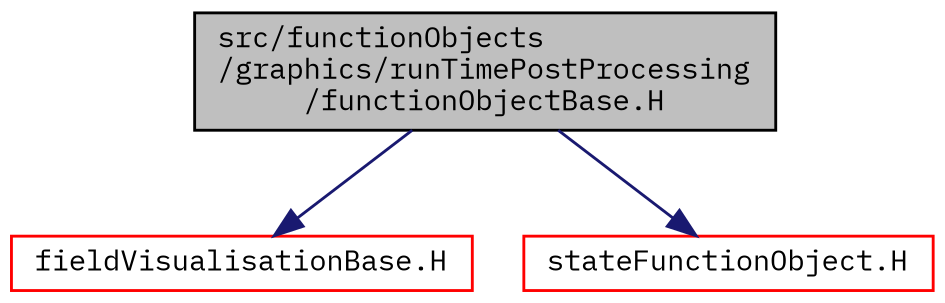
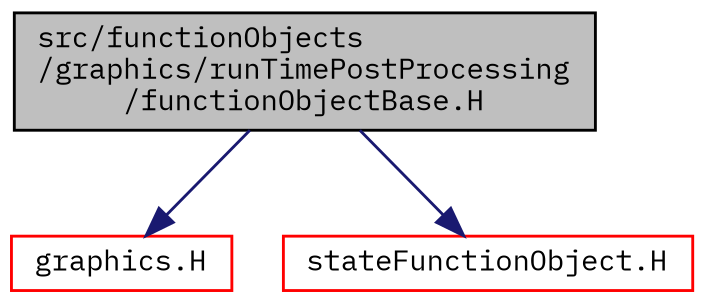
(242, 263) -> (122, 263)
